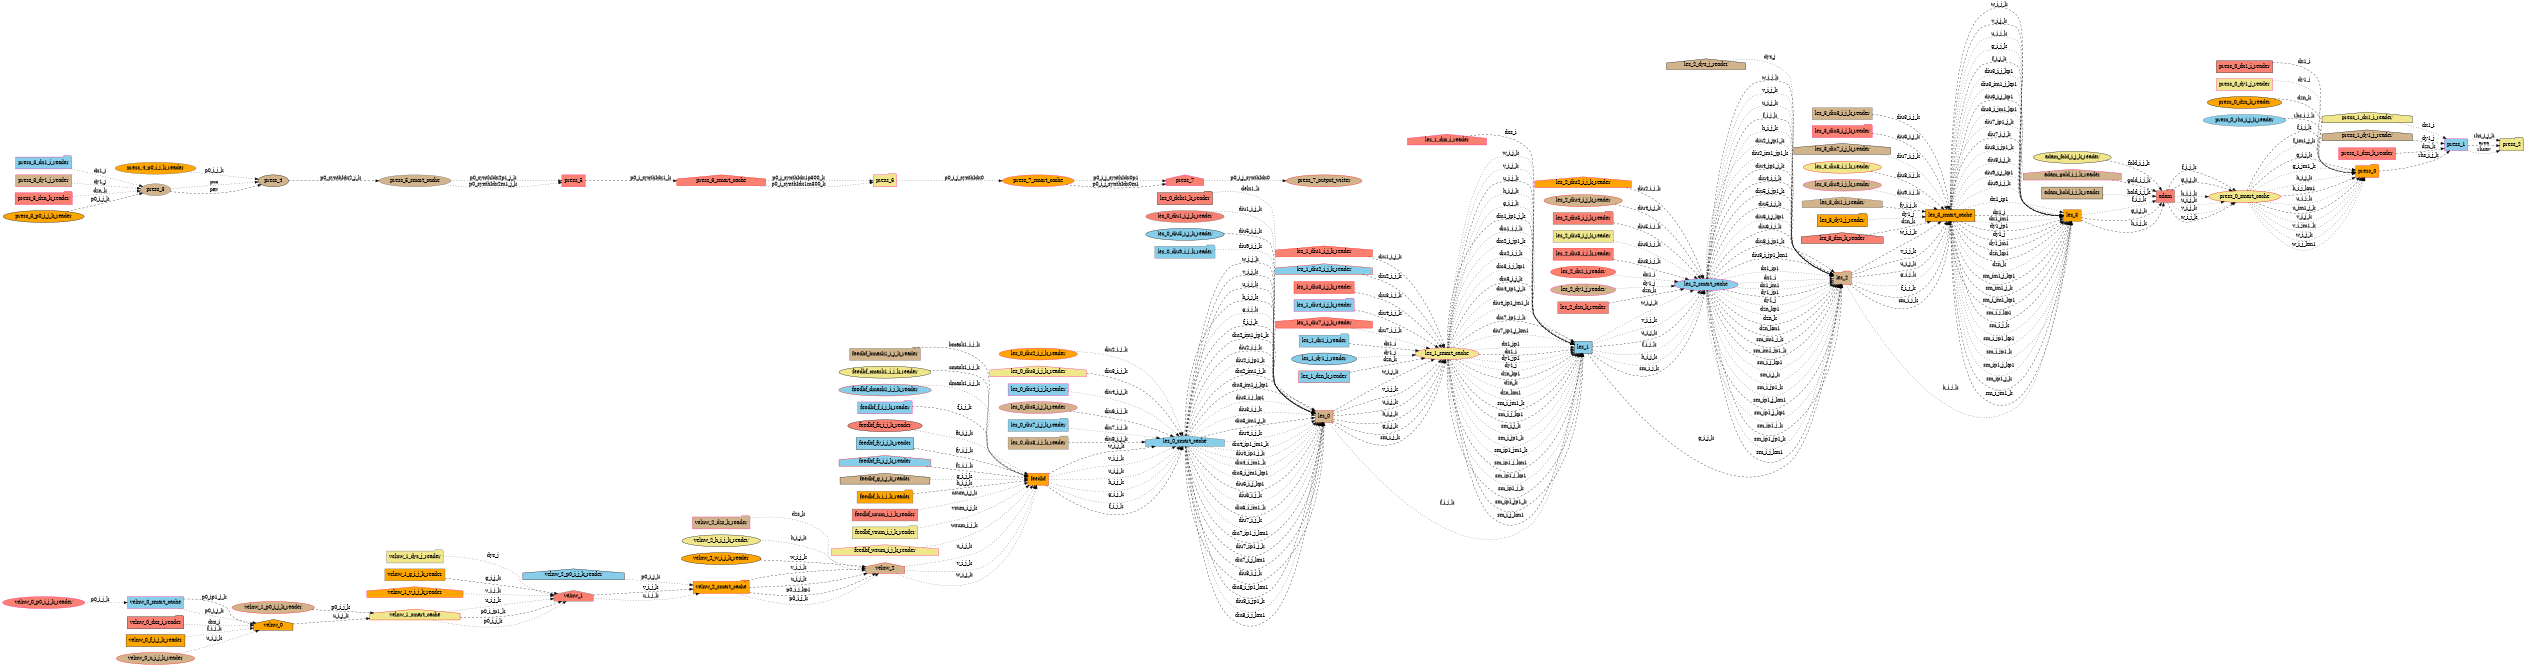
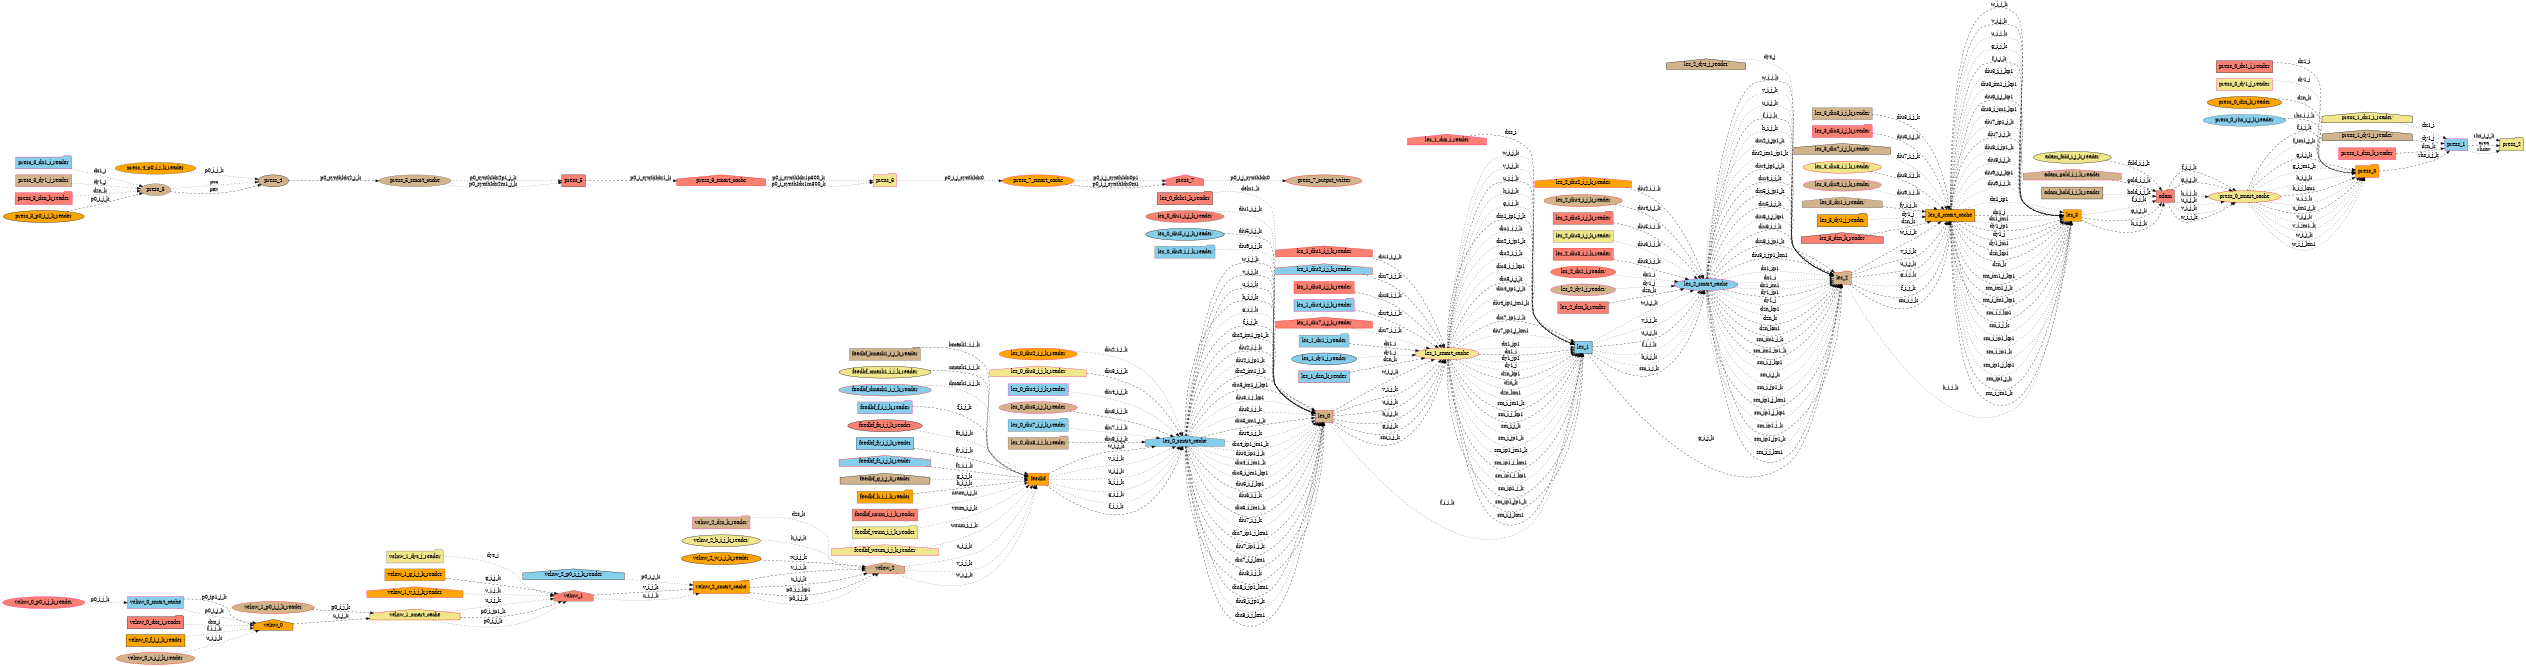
(574, 181) -> (574, 181)
(1390, 277) -> (1390, 277)
